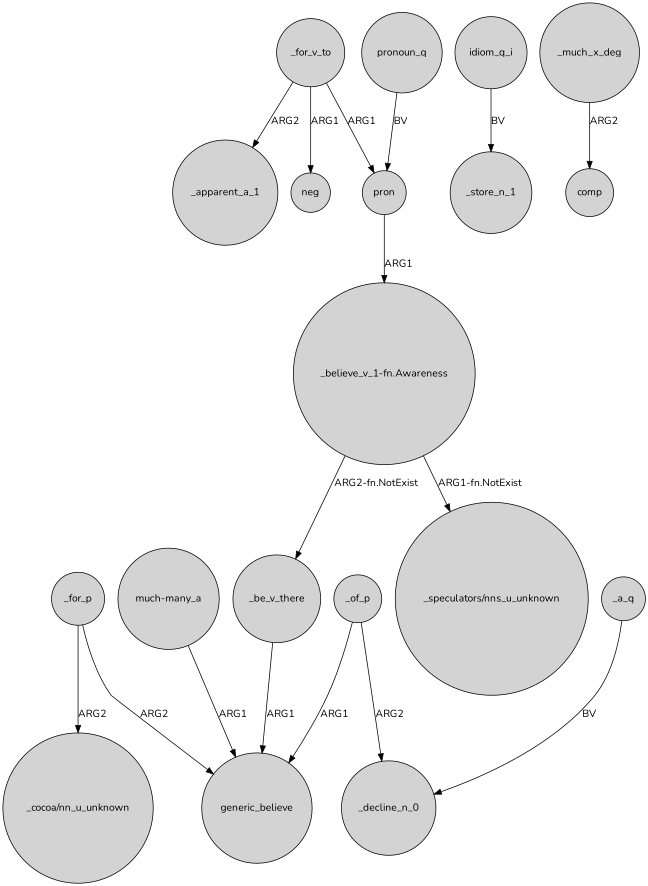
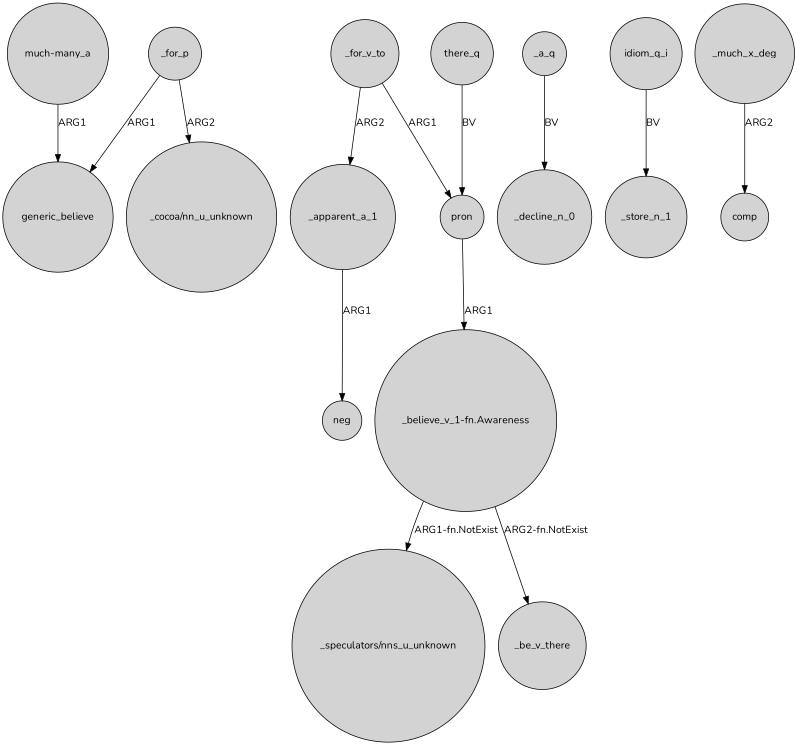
(402, 53) -> (462, 54)
(311, 126) -> (342, 332)
(358, 599) -> none
(268, 694) -> none
(154, 714) -> (142, 123)
